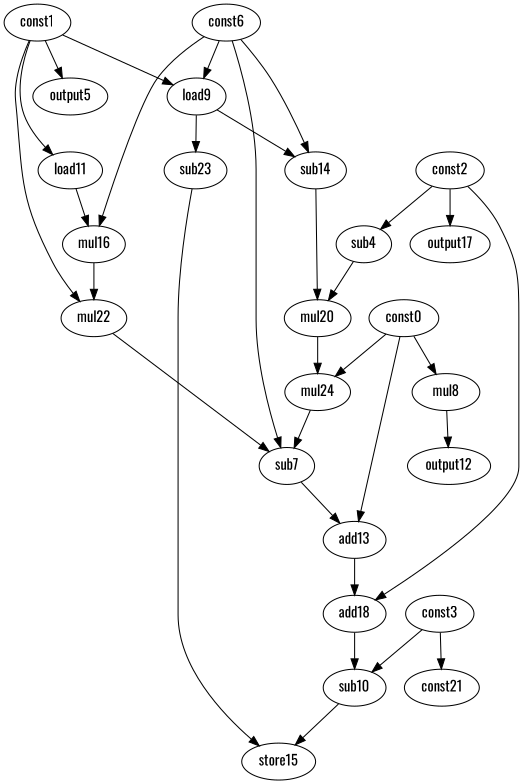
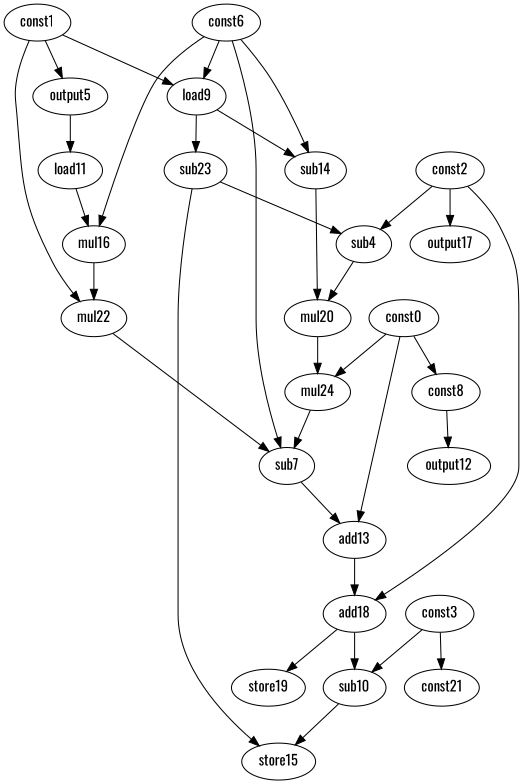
(23, 111) -> (70, 128)
none -> (276, 206)
(446, 392) -> (446, 392)
none -> (268, 688)
